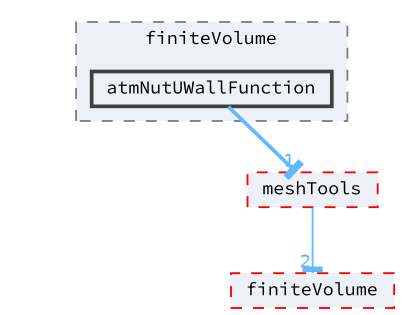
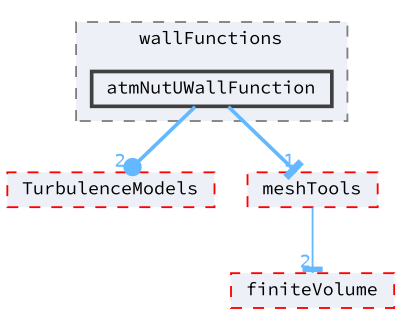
(212, 39) -> (212, 39)
none -> (111, 190)
